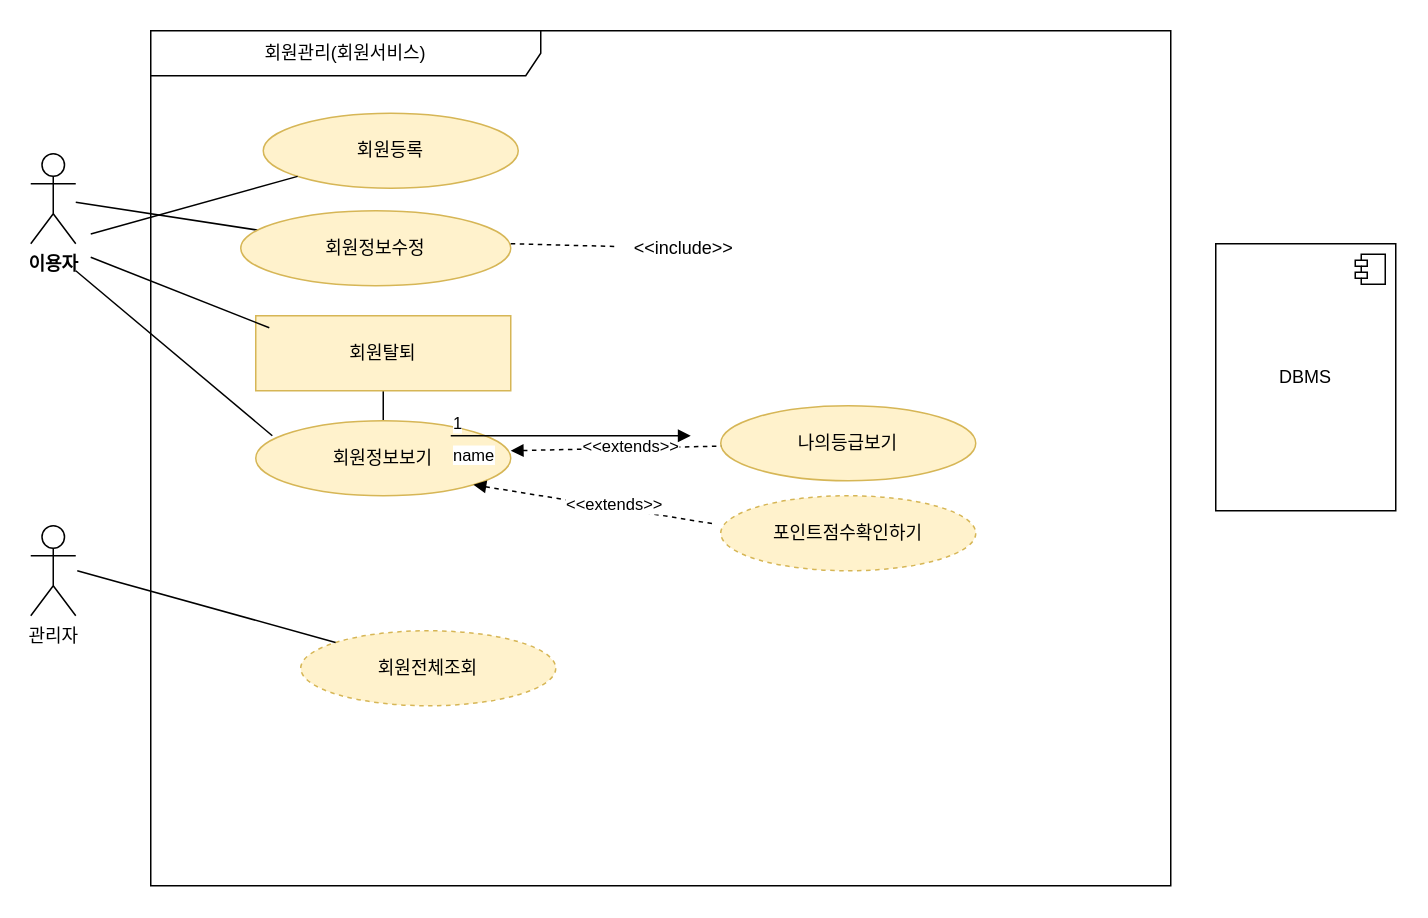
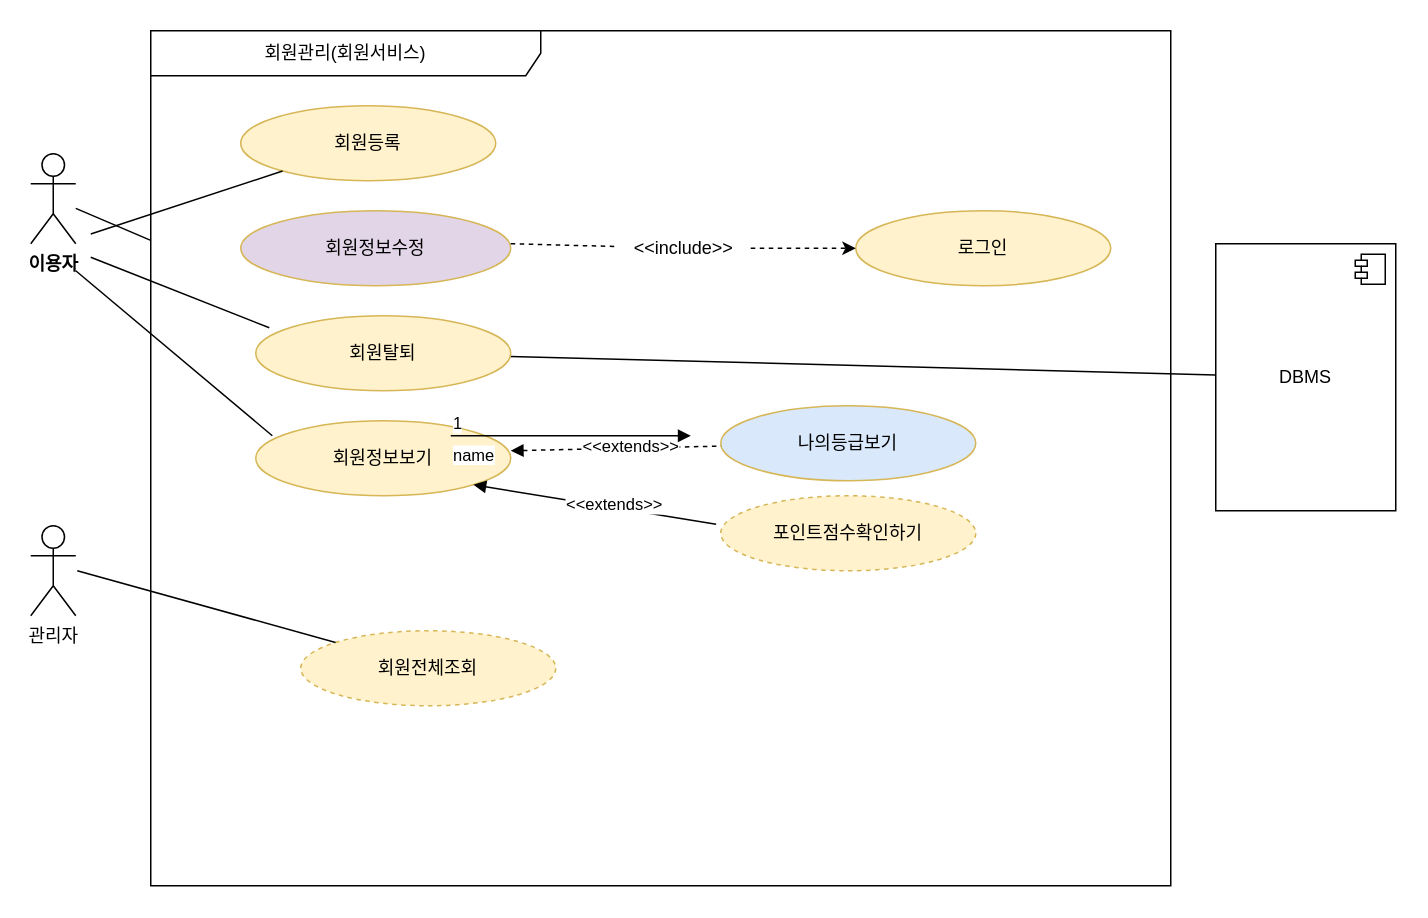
(391, 151) -> (368, 143)
(210, 223) -> (94, 216)
(376, 248) -> (376, 248)
none -> (798, 248)
none -> (983, 248)
(383, 353) -> (383, 353)
(383, 406) -> (863, 366)
(848, 443) -> (848, 443)
(527, 493) -> (527, 493)
